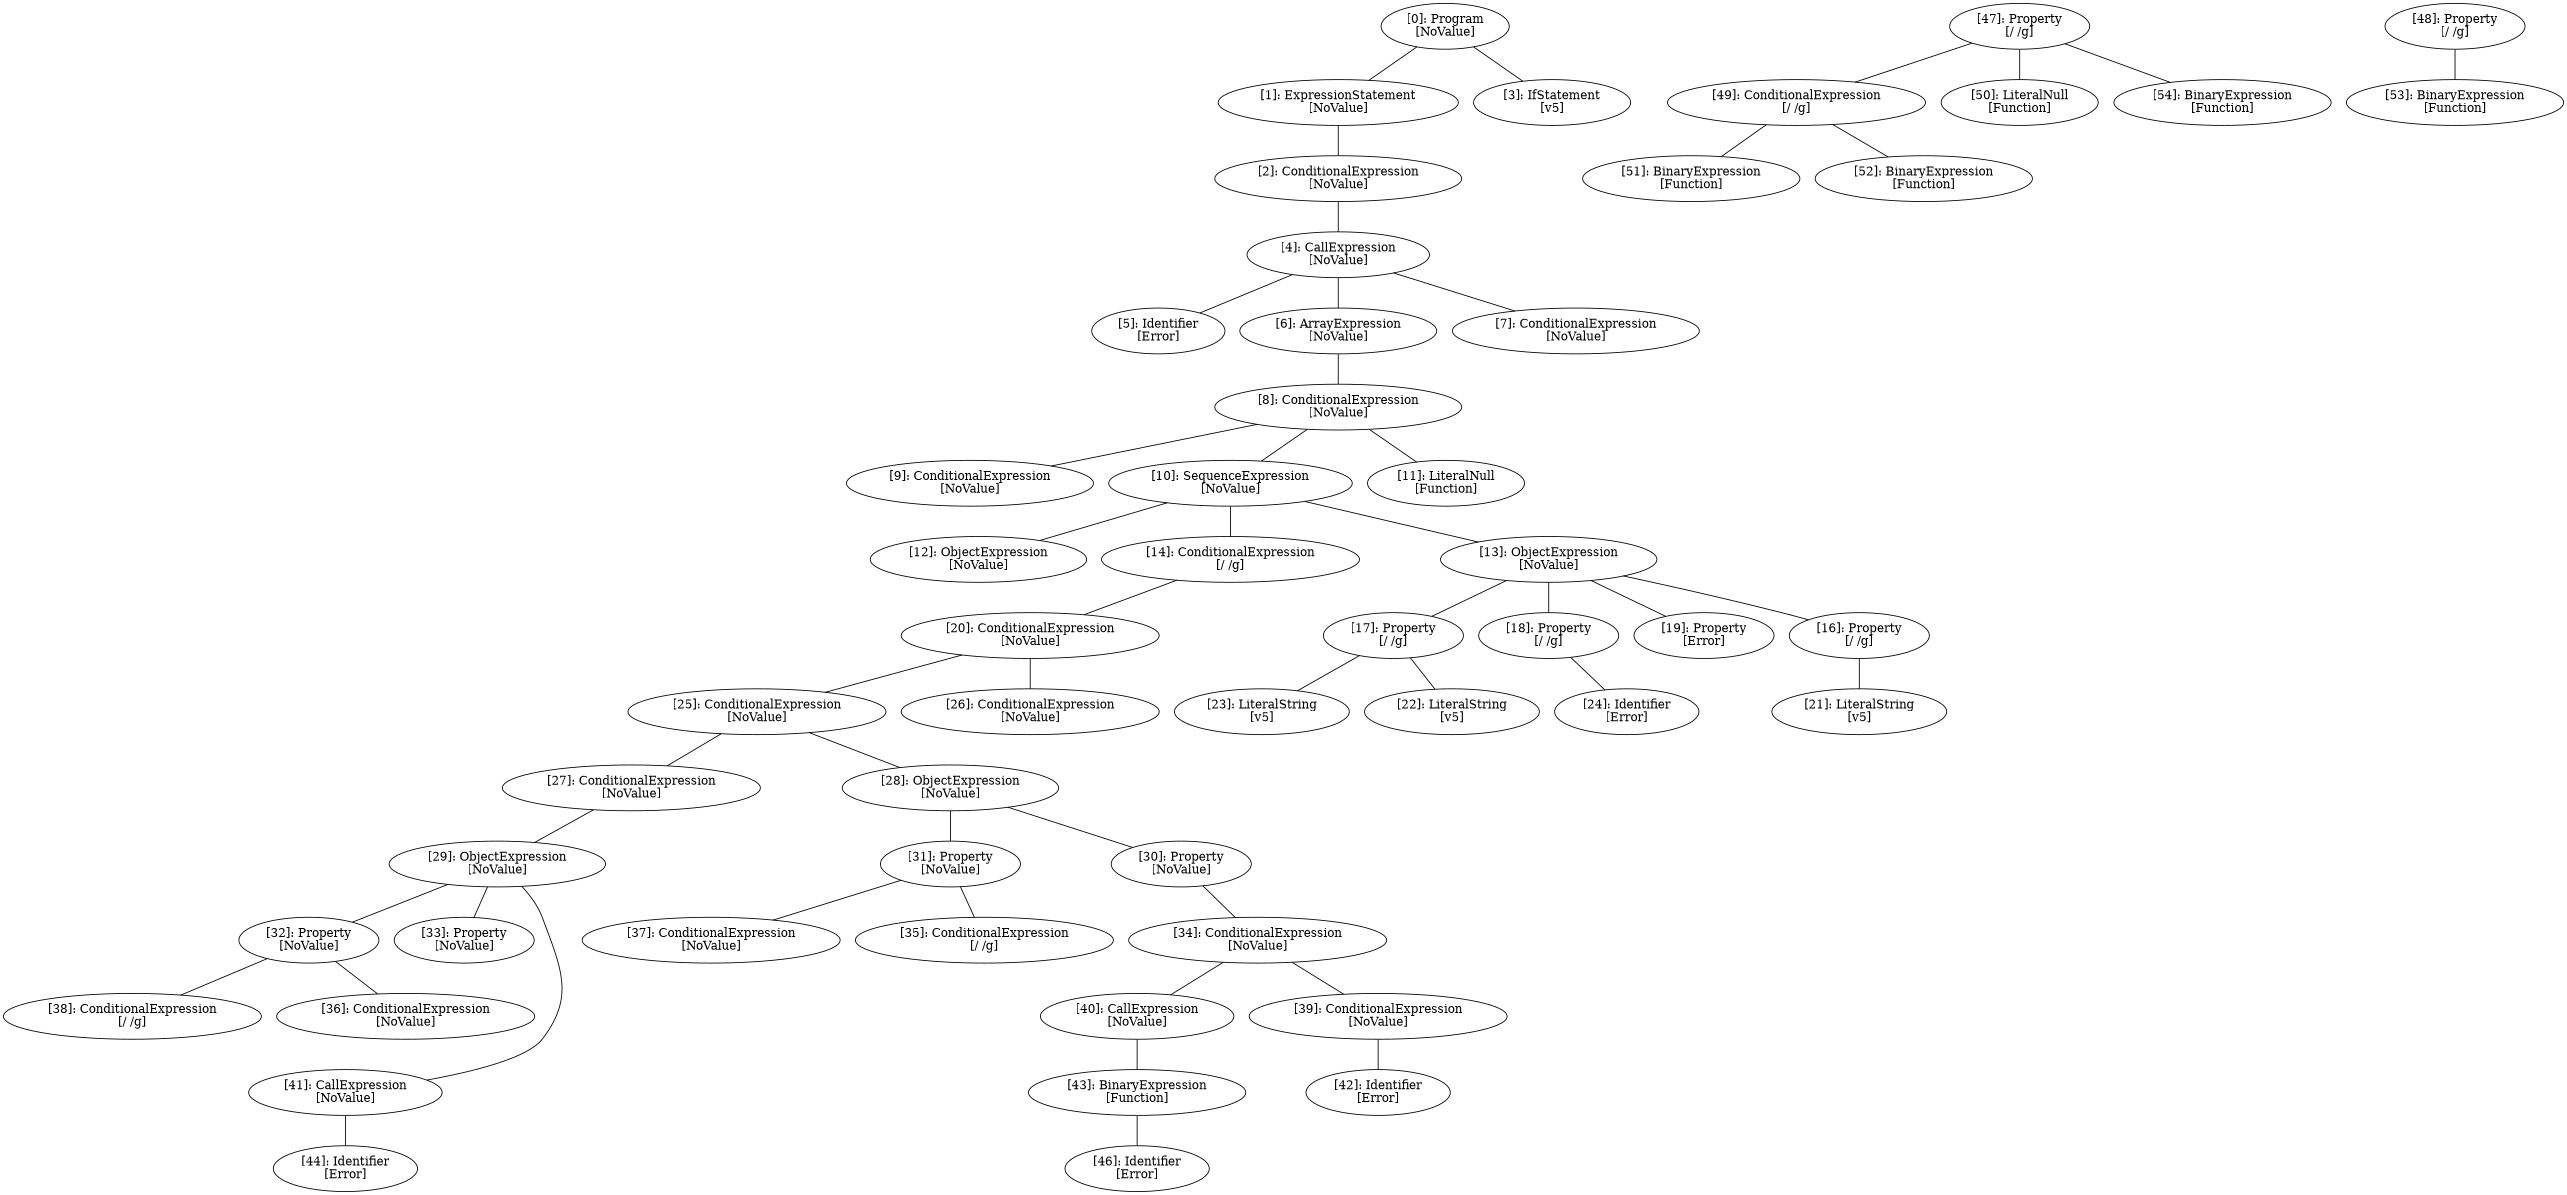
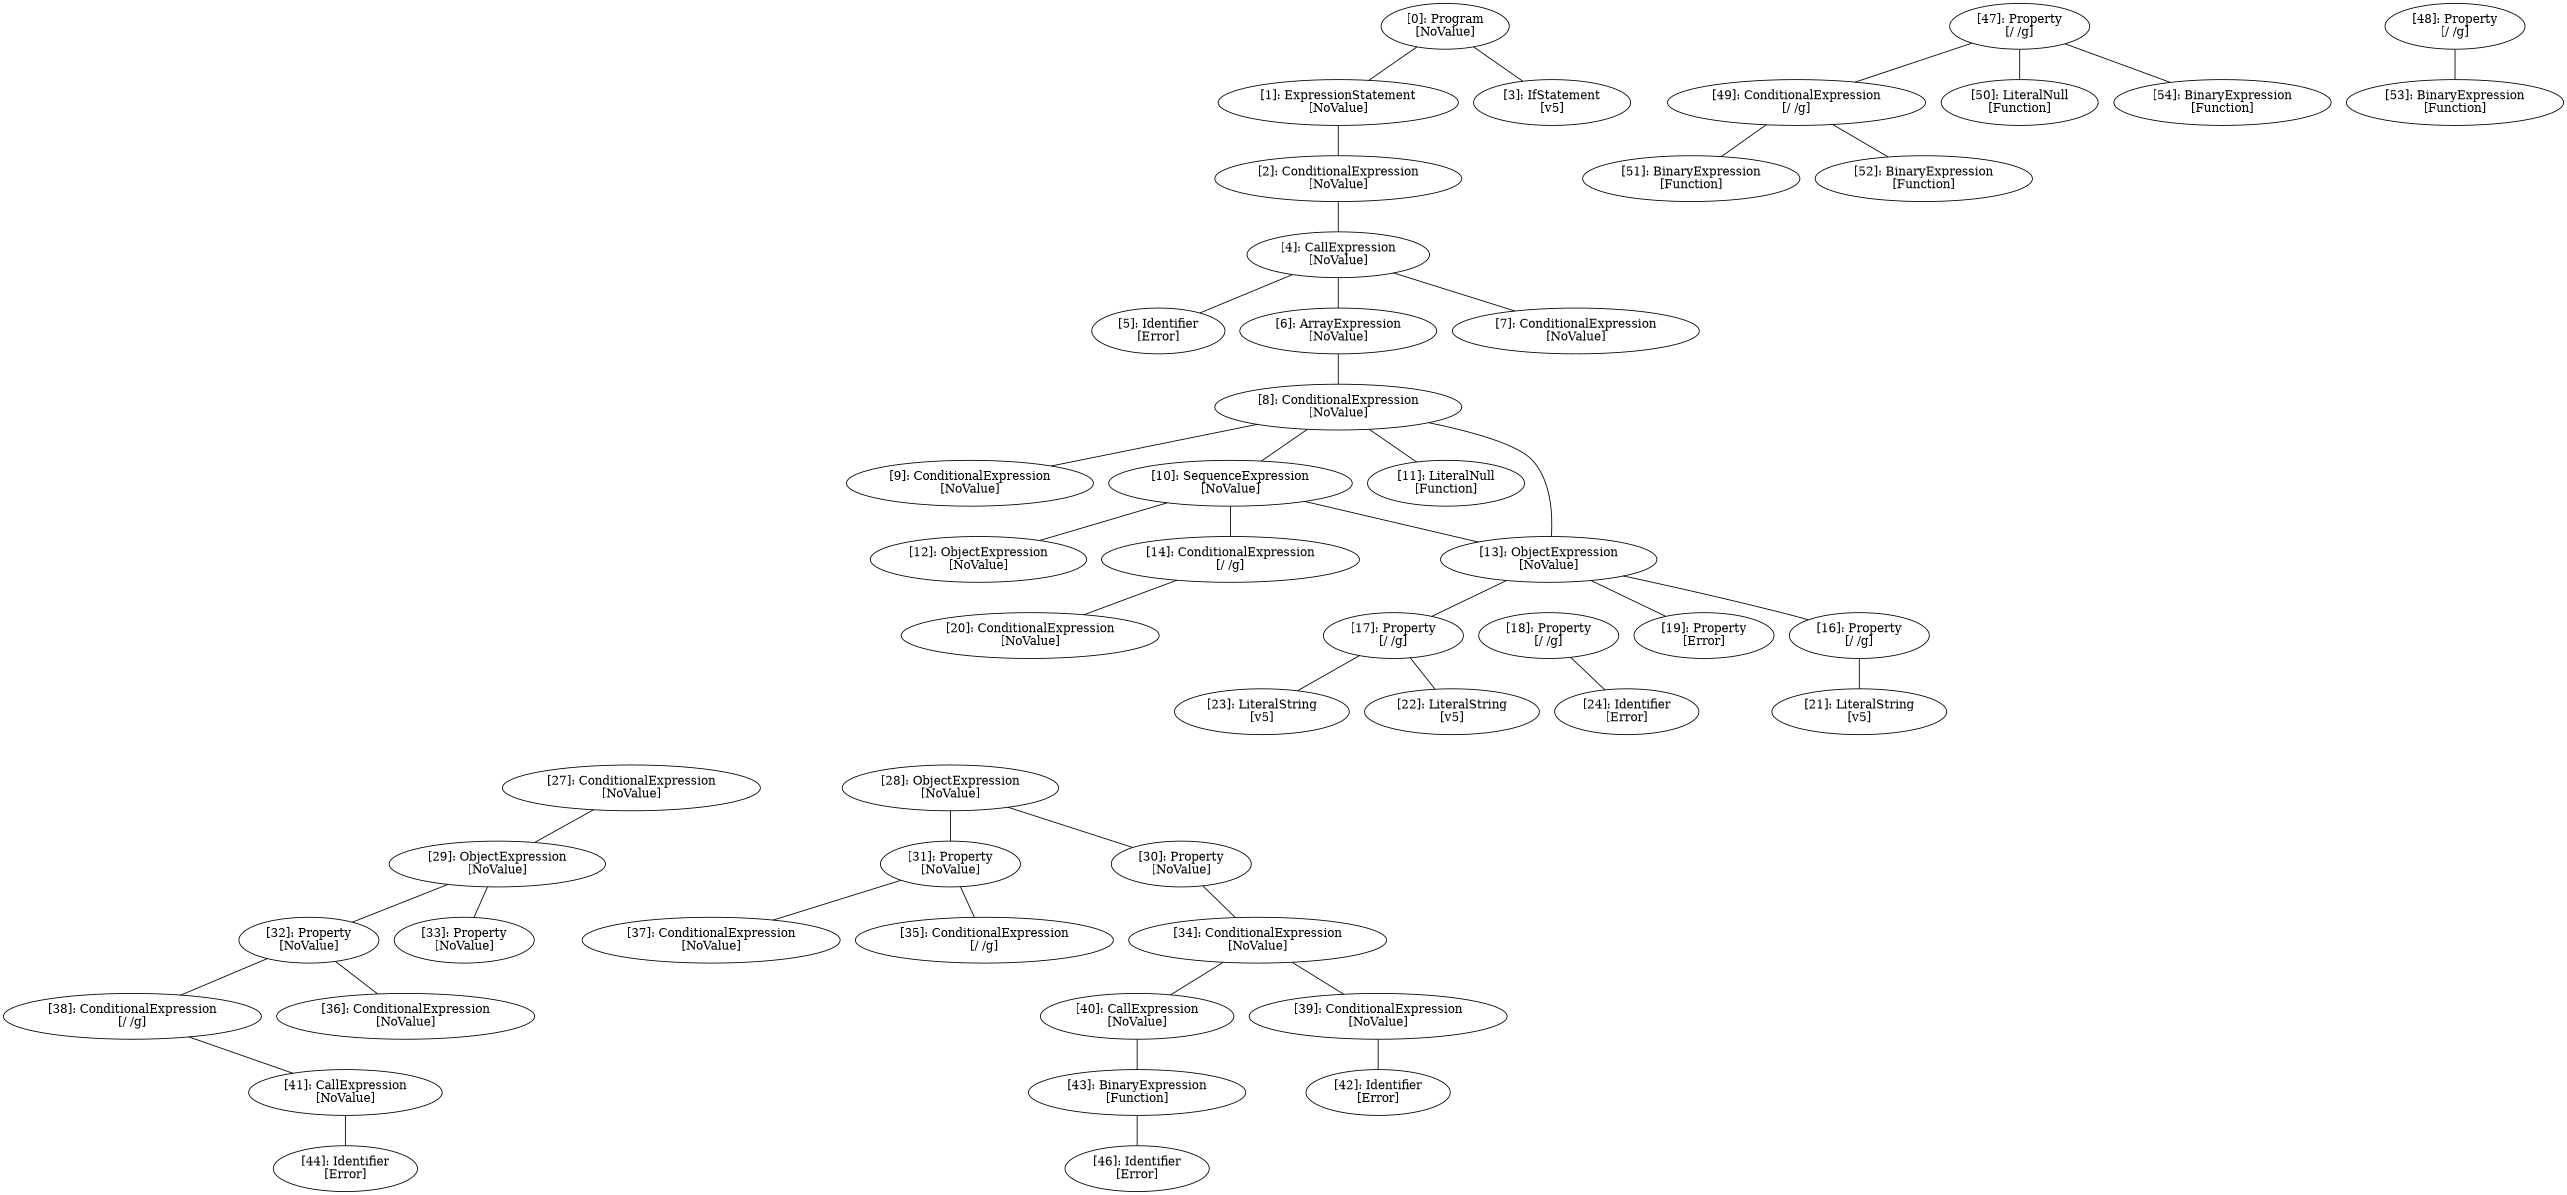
(1549, 598) -> (1520, 451)
(757, 712) -> none
(1030, 712) -> none
(554, 1021) -> (241, 1055)
